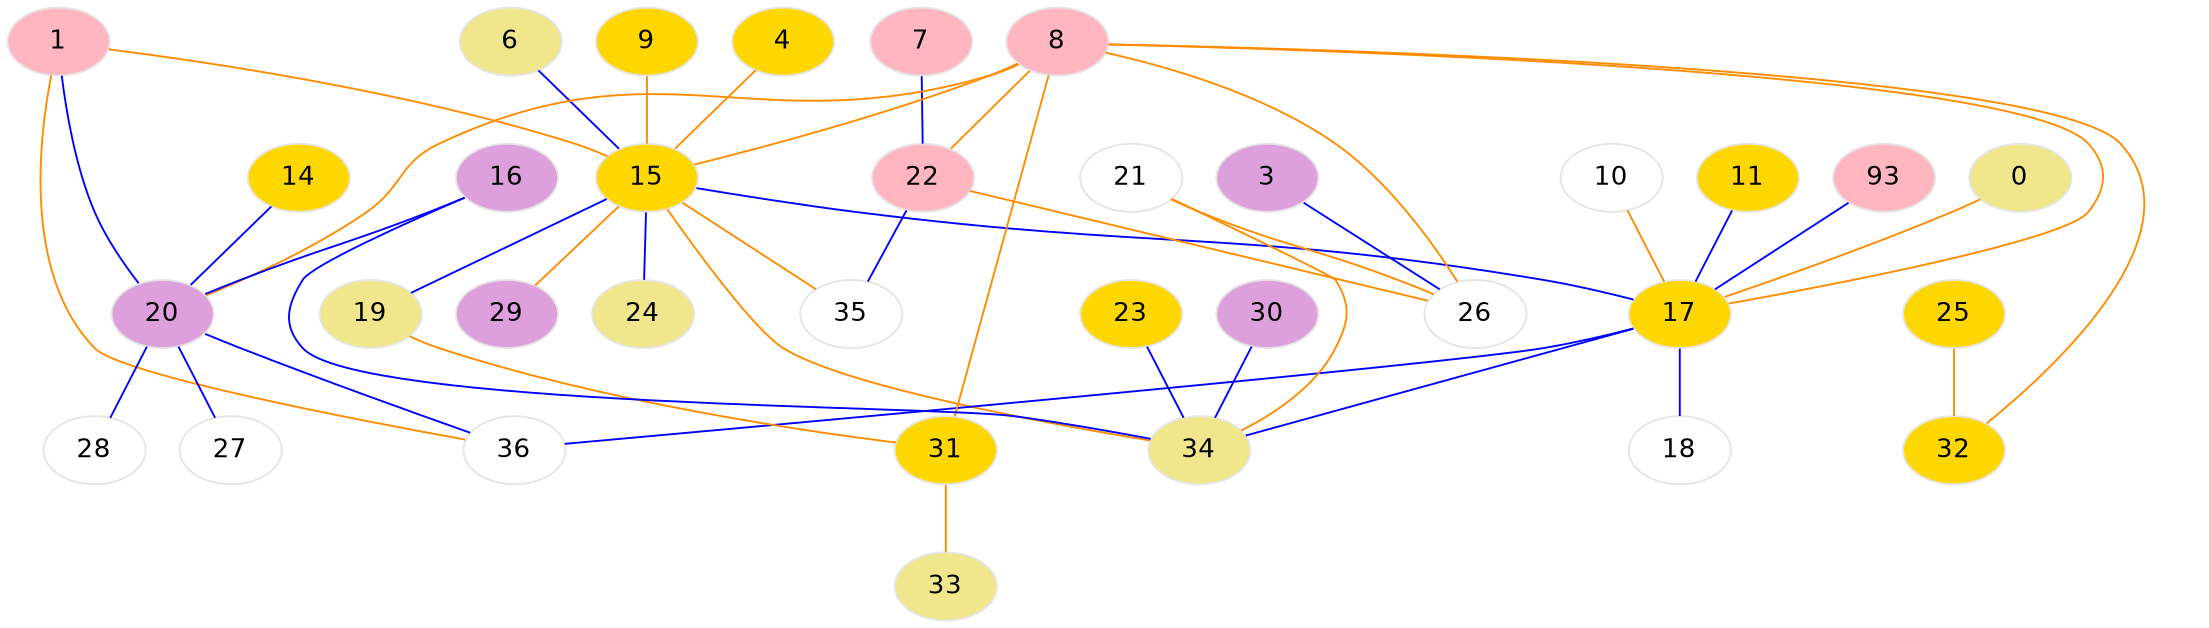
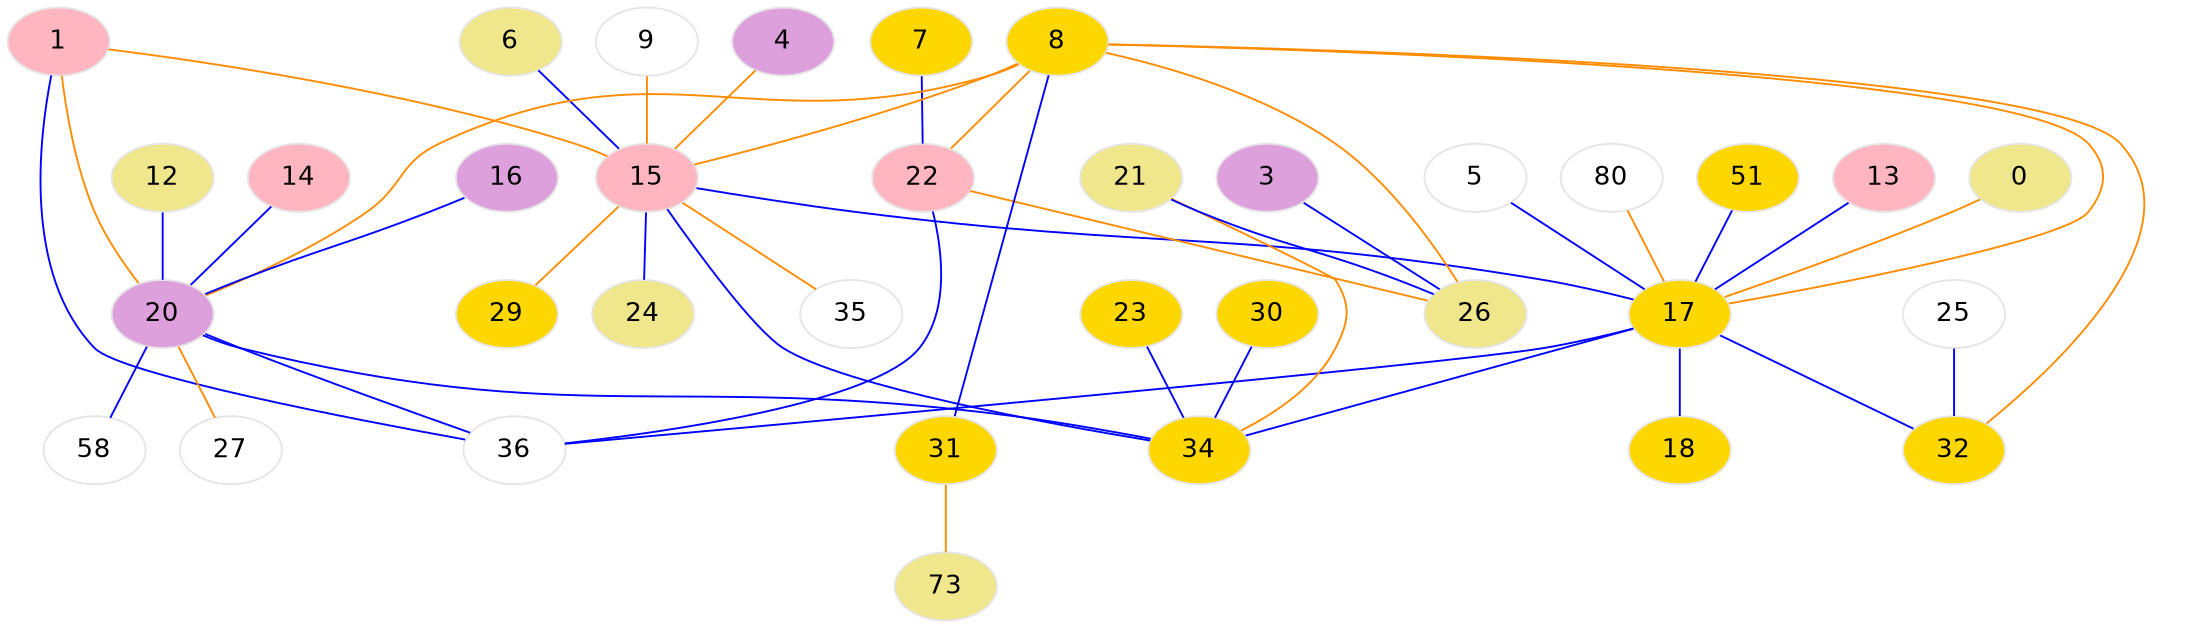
(647, 42) -> (647, 42)
(783, 42) -> (783, 42)
(921, 42) -> (921, 42)
(1057, 42) -> (1057, 42)
none -> (163, 178)
(299, 178) -> (299, 178)
(647, 178) -> (647, 178)
(1131, 178) -> (1131, 178)
none -> (1476, 178)
(1612, 178) -> (1612, 178)
(1748, 178) -> (1748, 178)
(1884, 178) -> (1884, 178)
(85, 185) -> (85, 185)
(887, 246) -> (768, 411)
(1002, 246) -> (1002, 246)
(1362, 267) -> (1362, 267)
(371, 314) -> none
(507, 314) -> (507, 314)
(1267, 314) -> (1267, 314)
(1476, 314) -> (1476, 314)
(1954, 314) -> (1954, 314)
(123, 362) -> (123, 362)
(190, 370) -> (190, 370)
none -> (1817, 382)
(1954, 382) -> (1954, 382)
(876, 383) -> (889, 387)
(541, 393) -> (675, 396)
(95, 450) -> (95, 450)
(1199, 450) -> (1199, 450)
(1680, 450) -> (1680, 450)
(946, 586) -> (946, 586)
